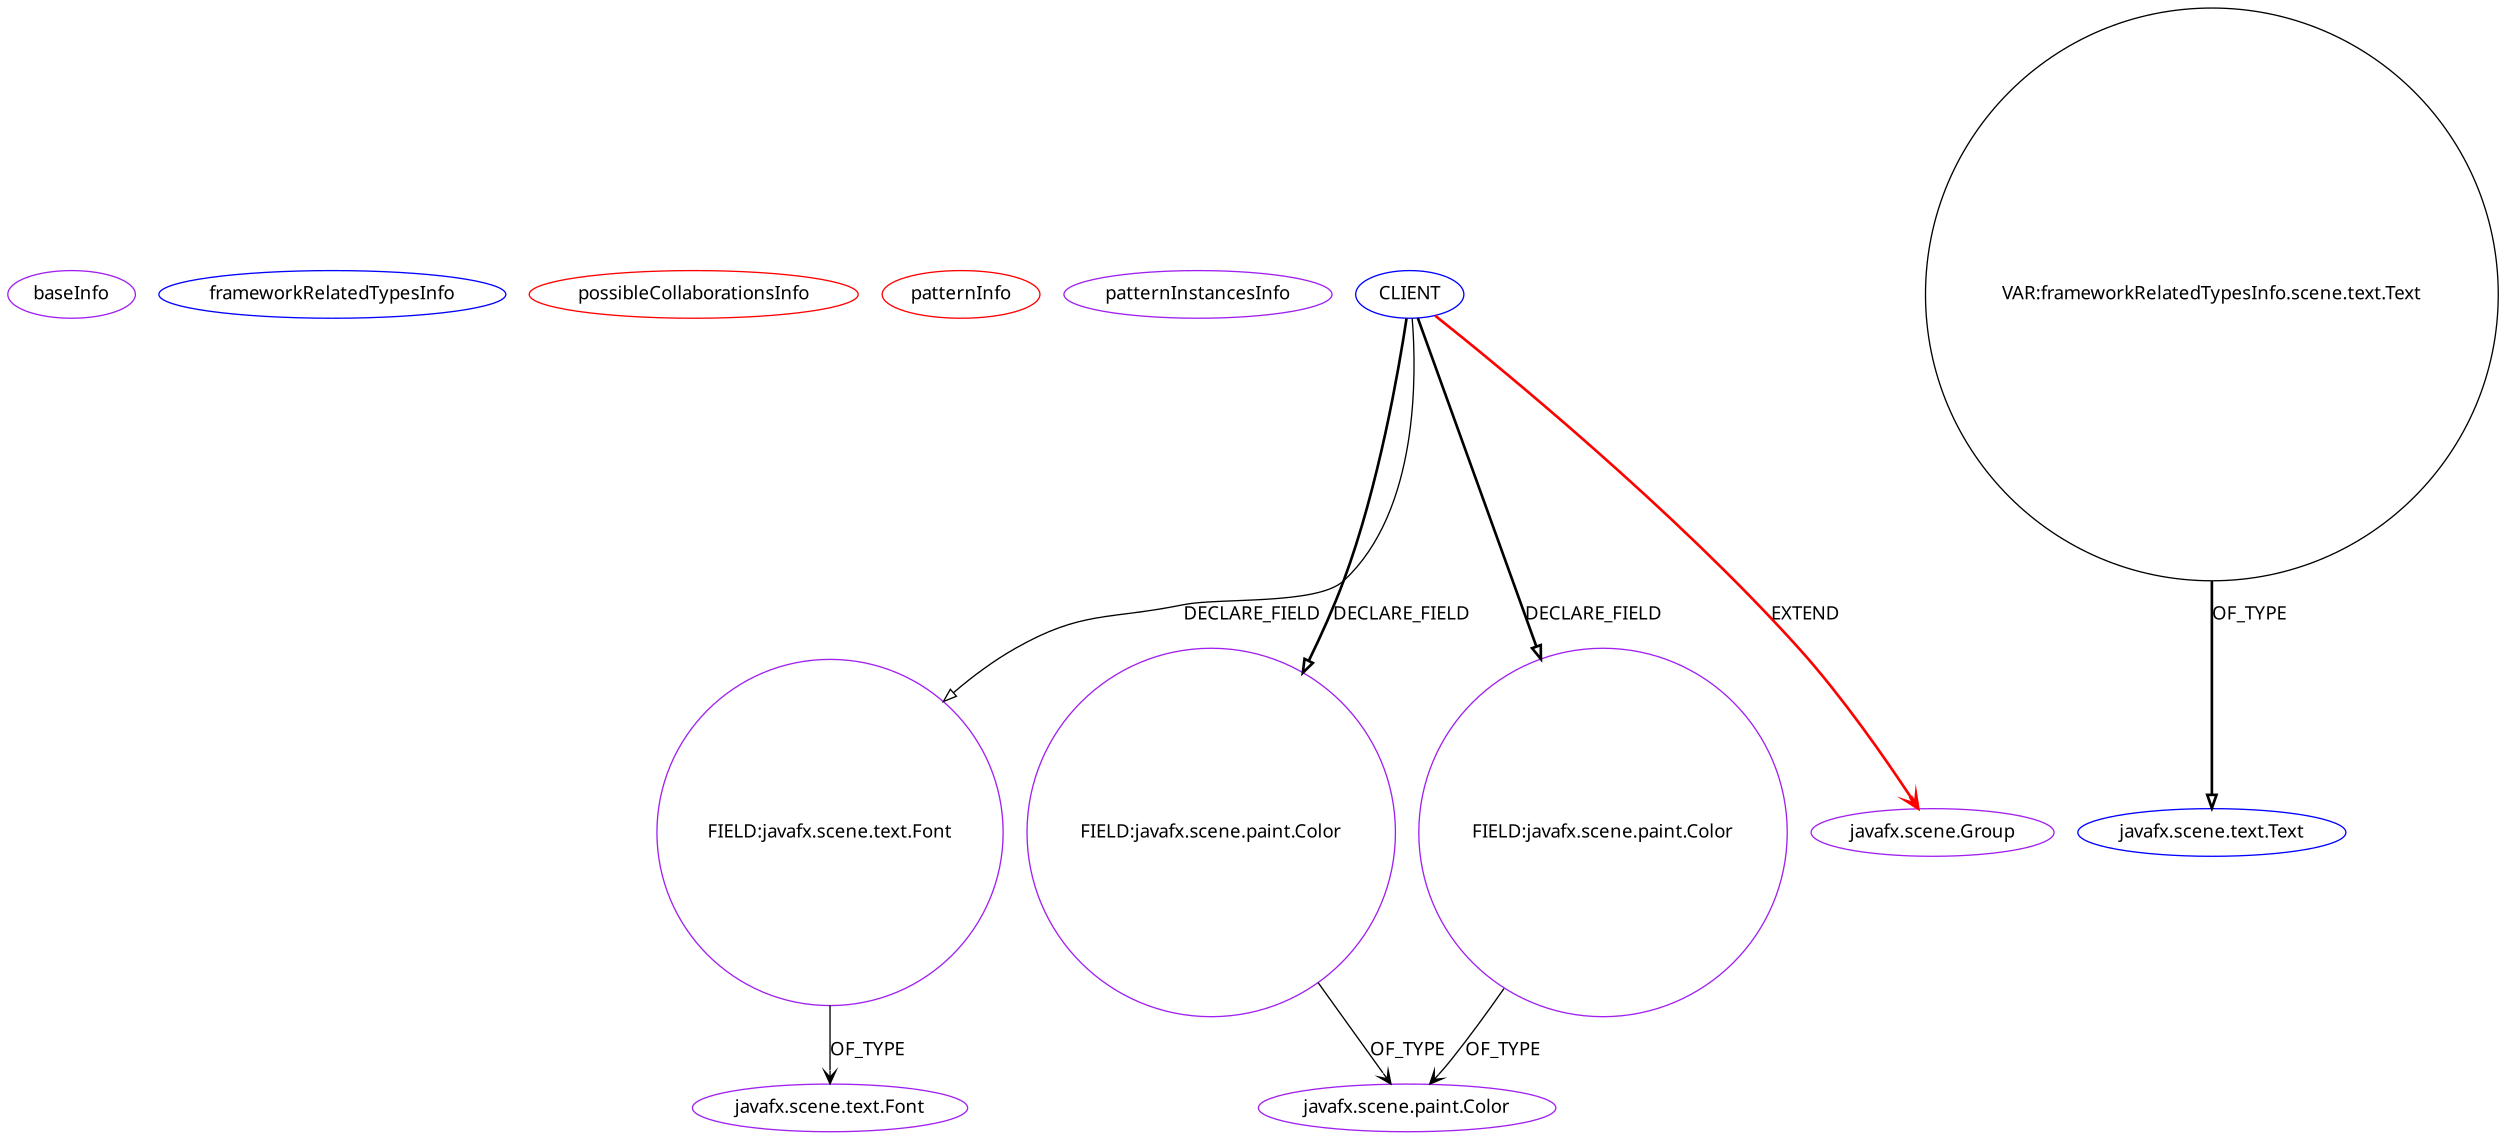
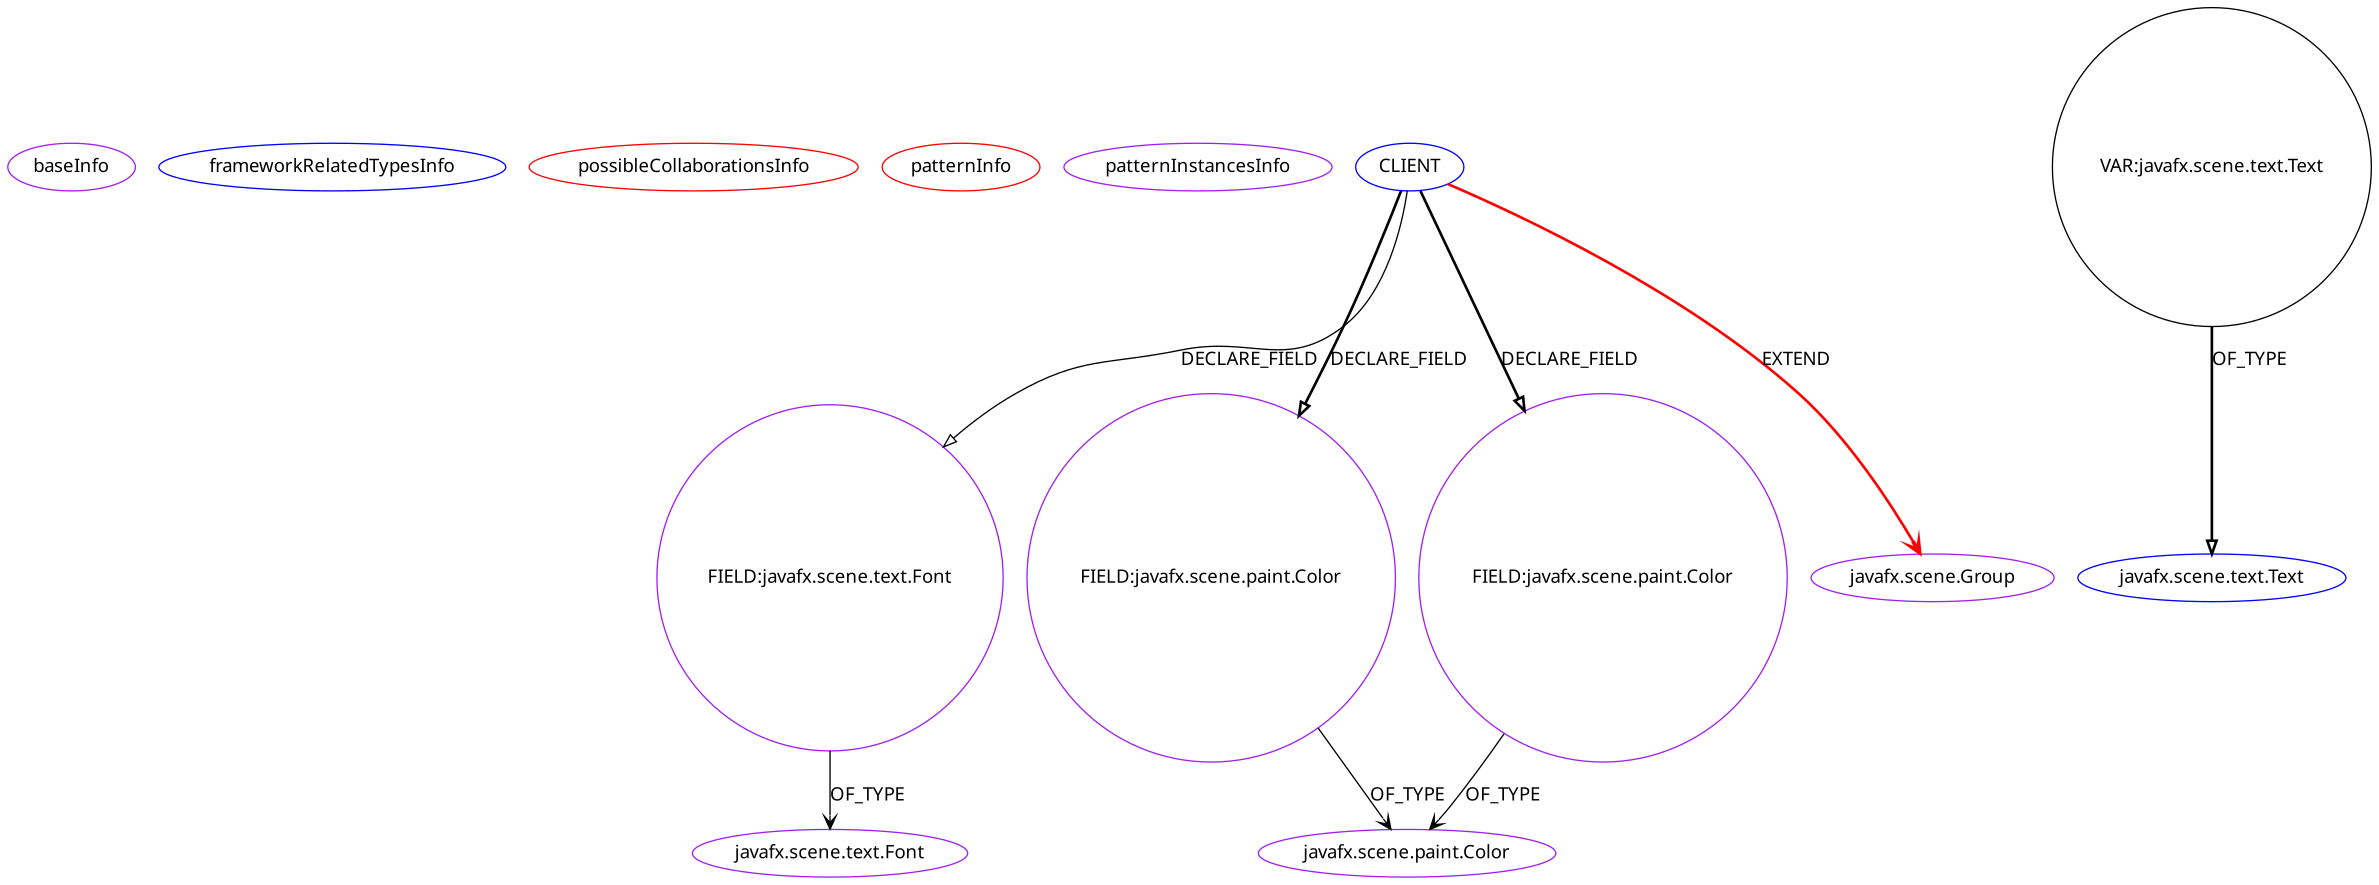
(2212, 294) -> (2212, 167)
